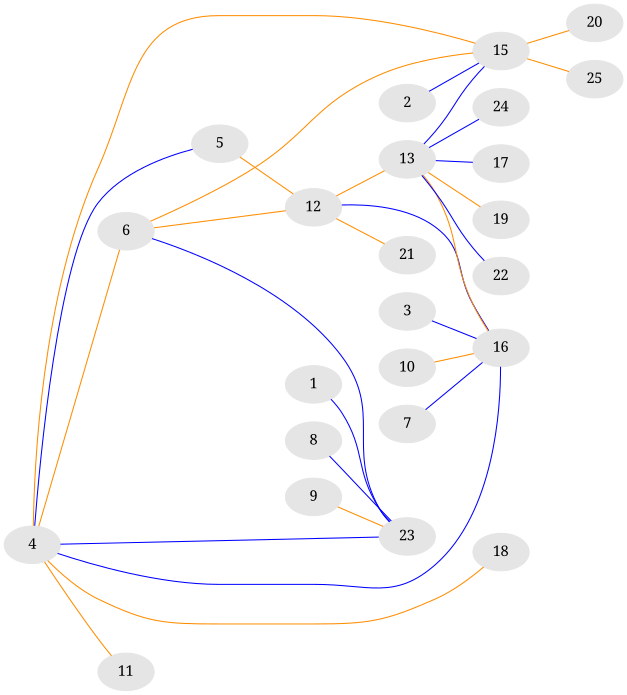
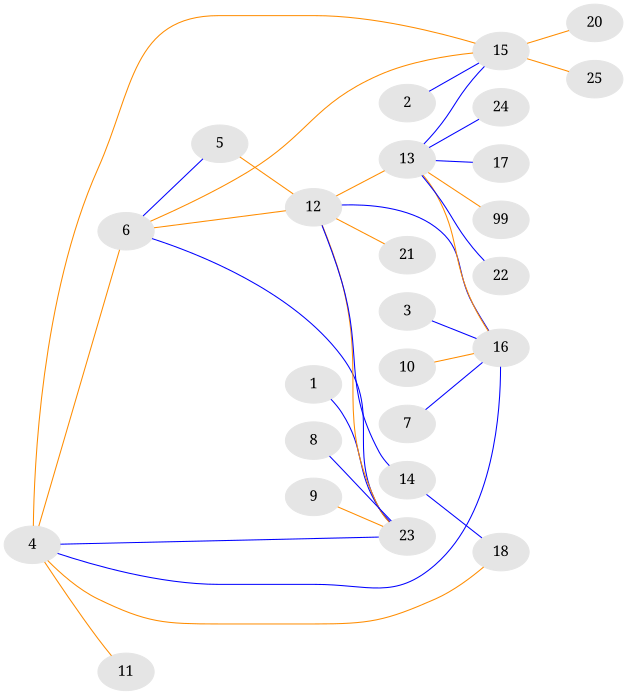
(501, 220) -> (501, 220)
(63, 307) -> (173, 187)
none -> (353, 406)
none -> (407, 480)
